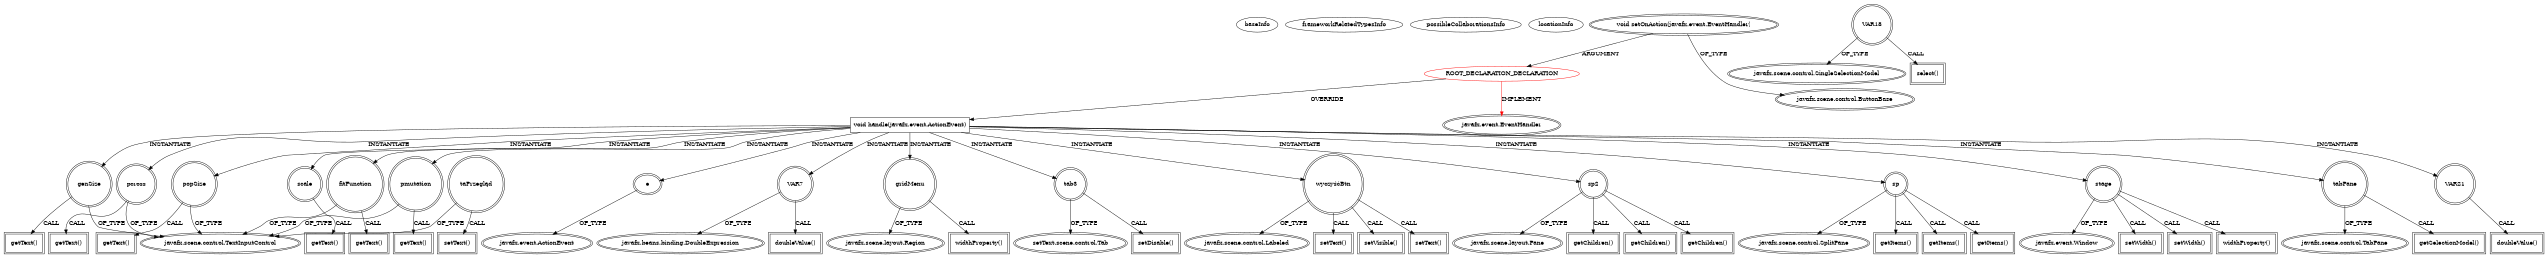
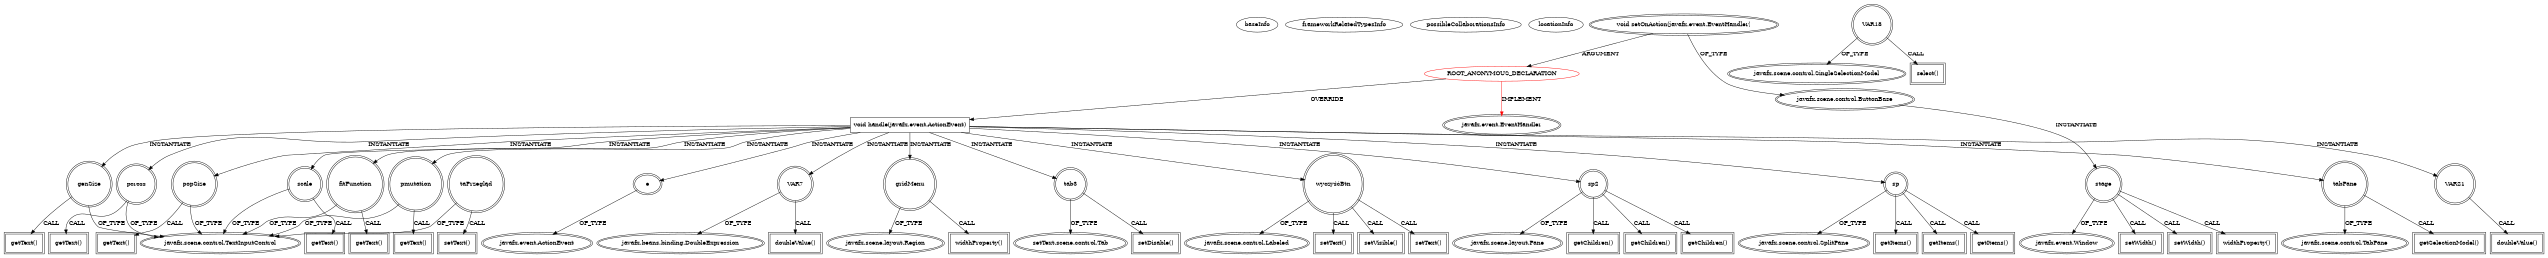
(1502, 74) -> (1502, 74)
(1583, 140) -> (2003, 120)
none -> (254, 204)
